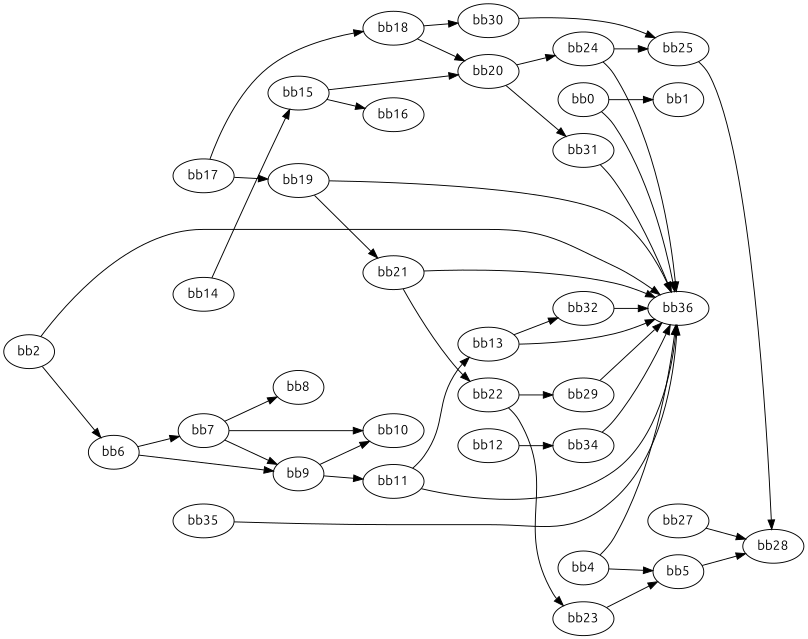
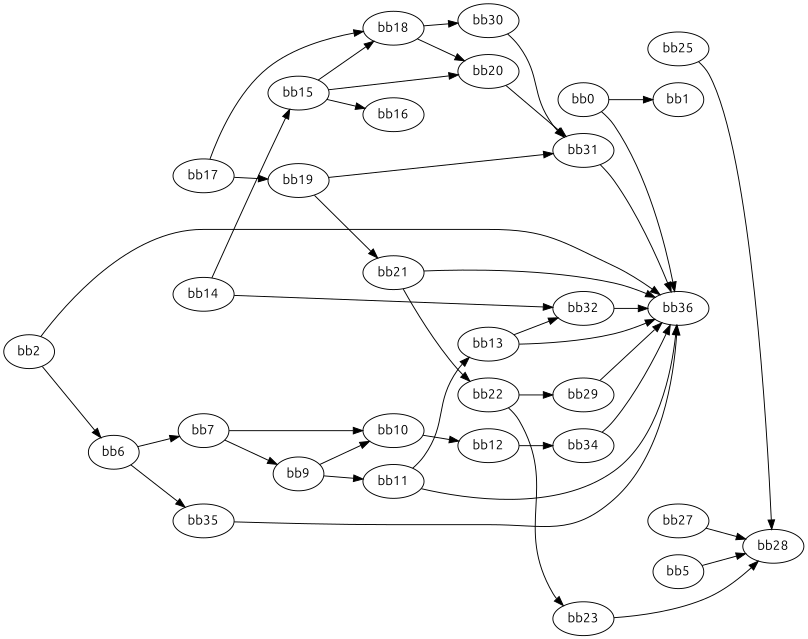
(584, 19) -> (535, 81)
(583, 49) -> none
none -> (342, 63)
(516, 192) -> (436, 166)
none -> (389, 301)
(299, 387) -> none
none -> (440, 438)
(201, 463) -> (154, 483)
(583, 568) -> none
(628, 597) -> (687, 605)
